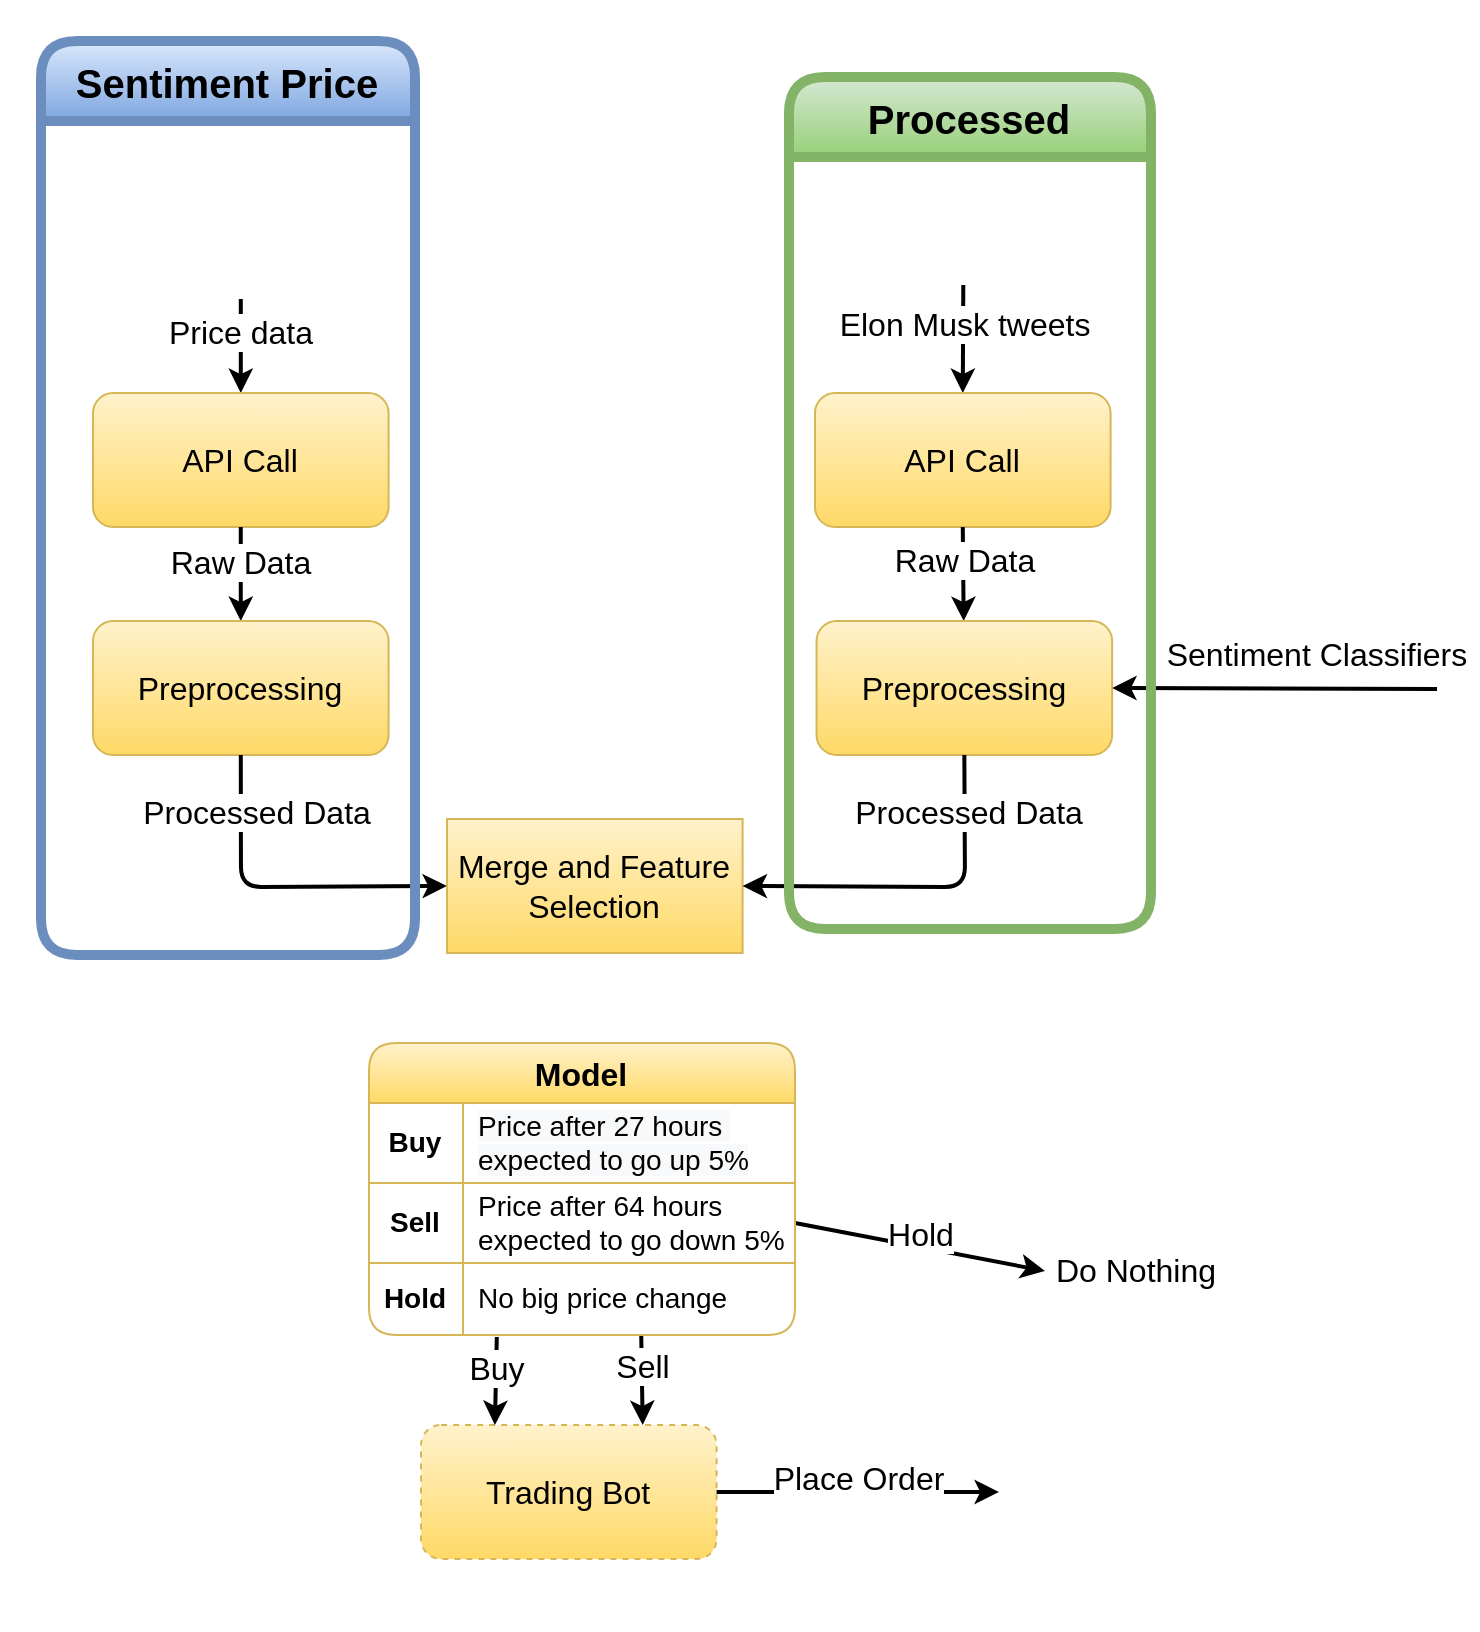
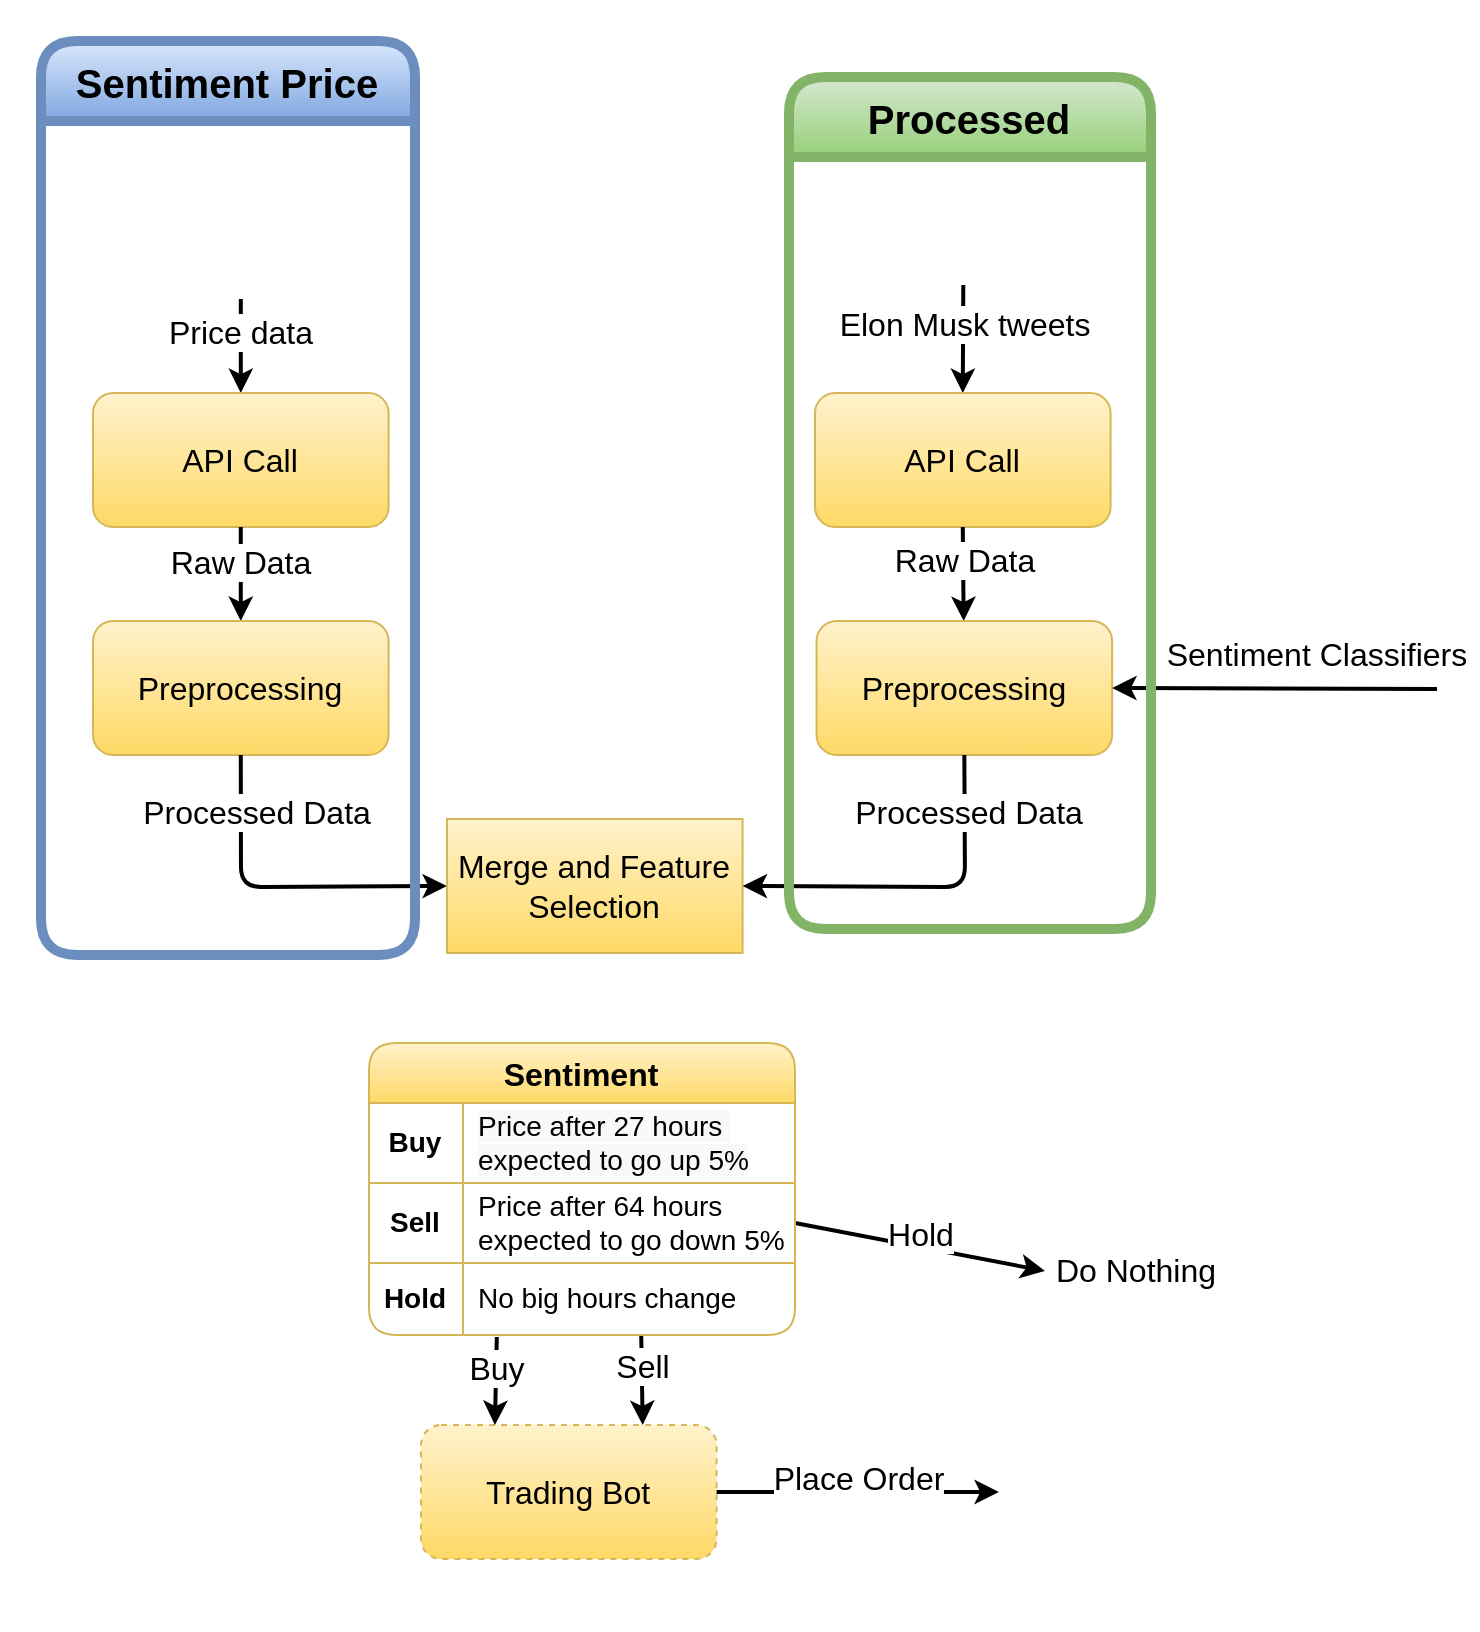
(581, 1075) -> (581, 1075)
(610, 1299) -> (613, 1299)
